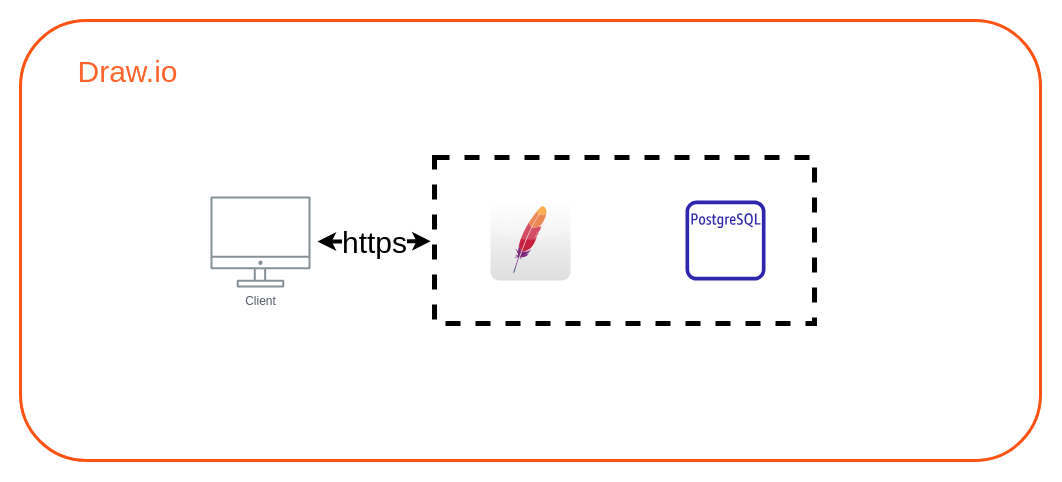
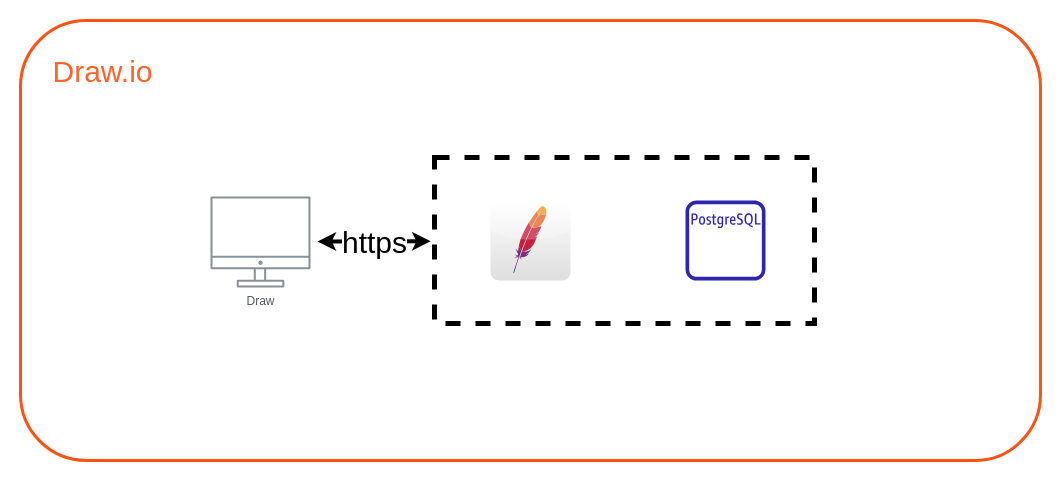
(128, 72) -> (103, 72)
(261, 302) -> (261, 302)
